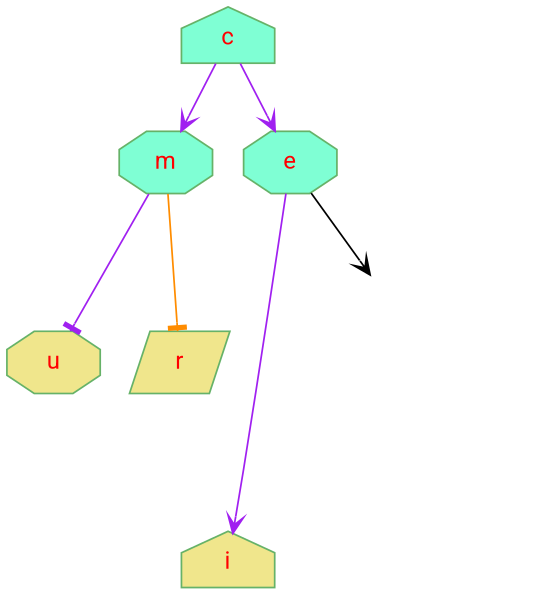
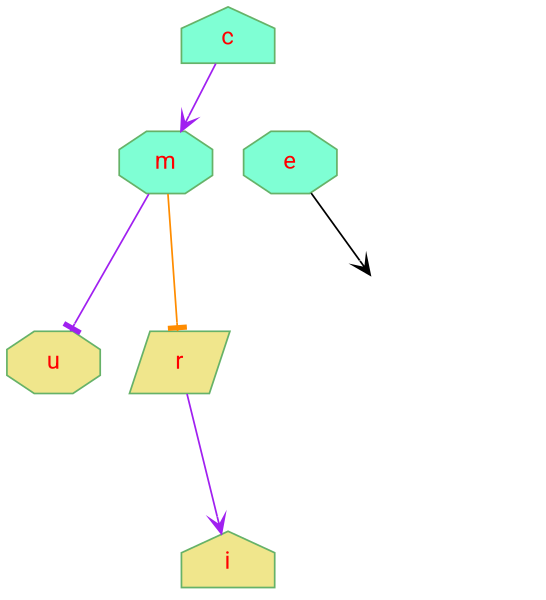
(254, 90) -> none
(262, 355) -> (202, 455)
